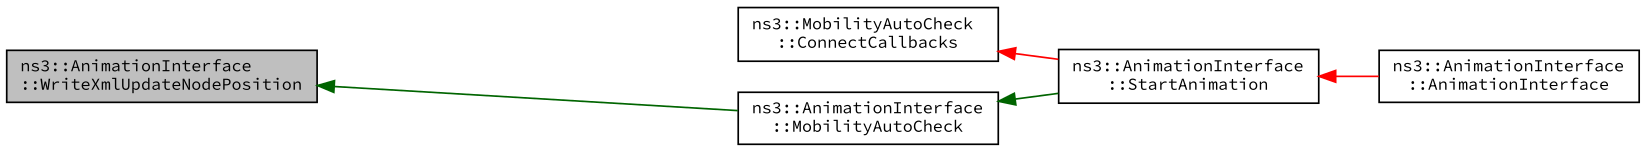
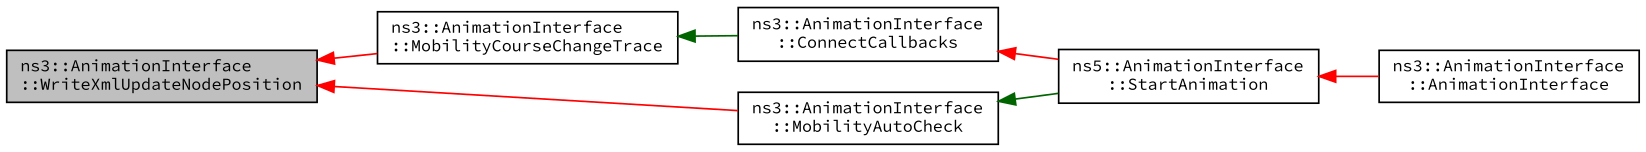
(868, 34) -> (868, 34)
none -> (528, 38)
(1189, 76) -> (1189, 76)
(536, 99) -> (536, 99)
